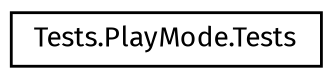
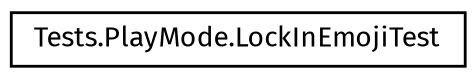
(166, 39) -> (238, 39)
